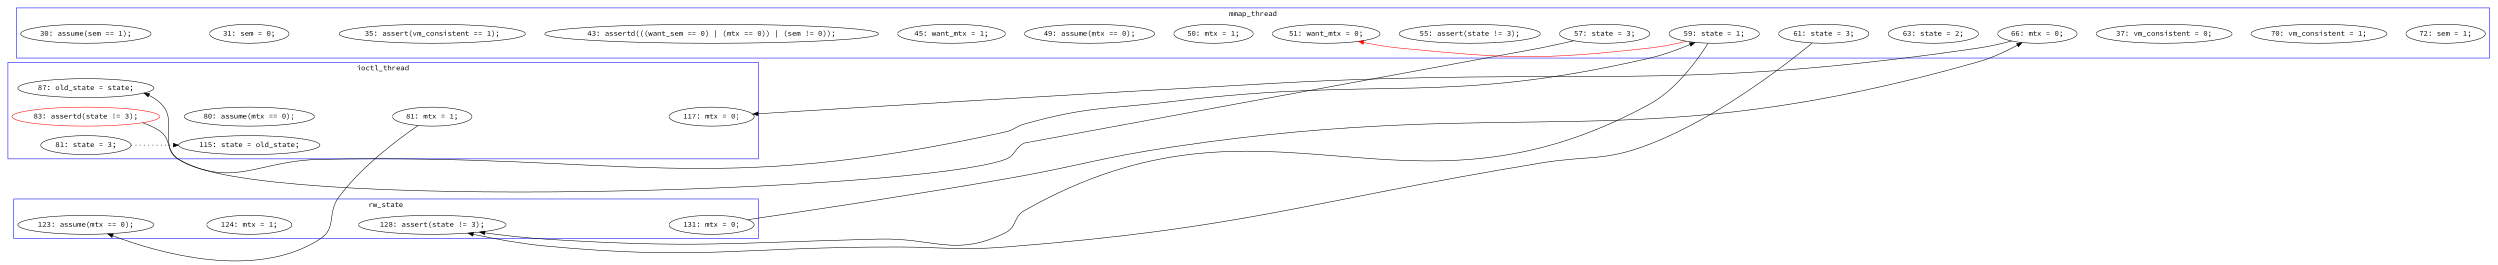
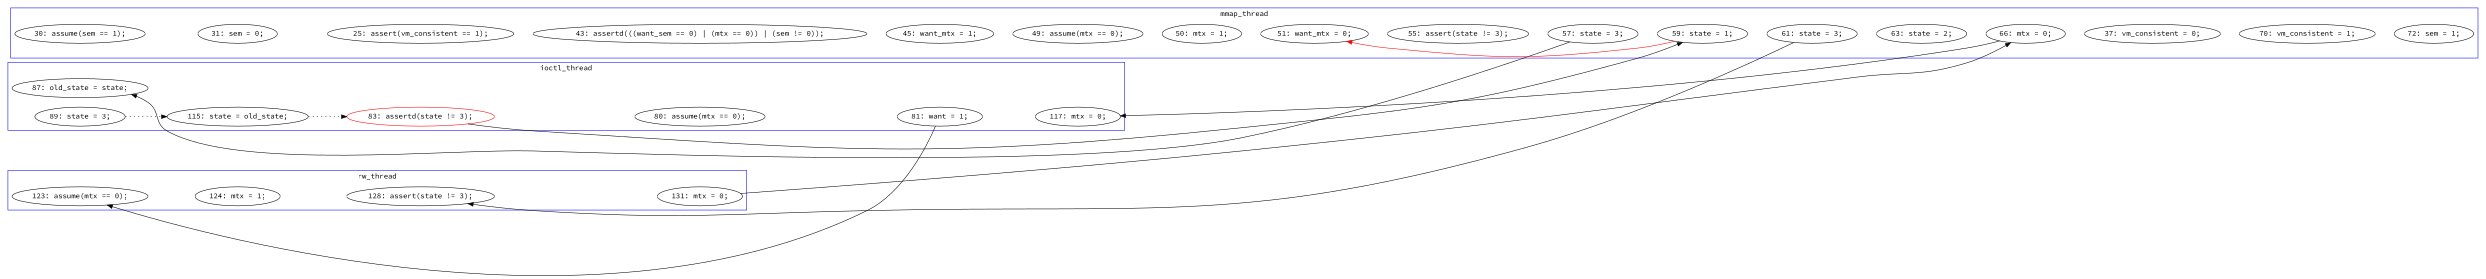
(432, 34) -> (421, 34)
none -> (325, 117)
(432, 117) -> (940, 117)
(86, 145) -> (80, 117)
(1105, 174) -> none
(386, 205) -> (377, 177)
